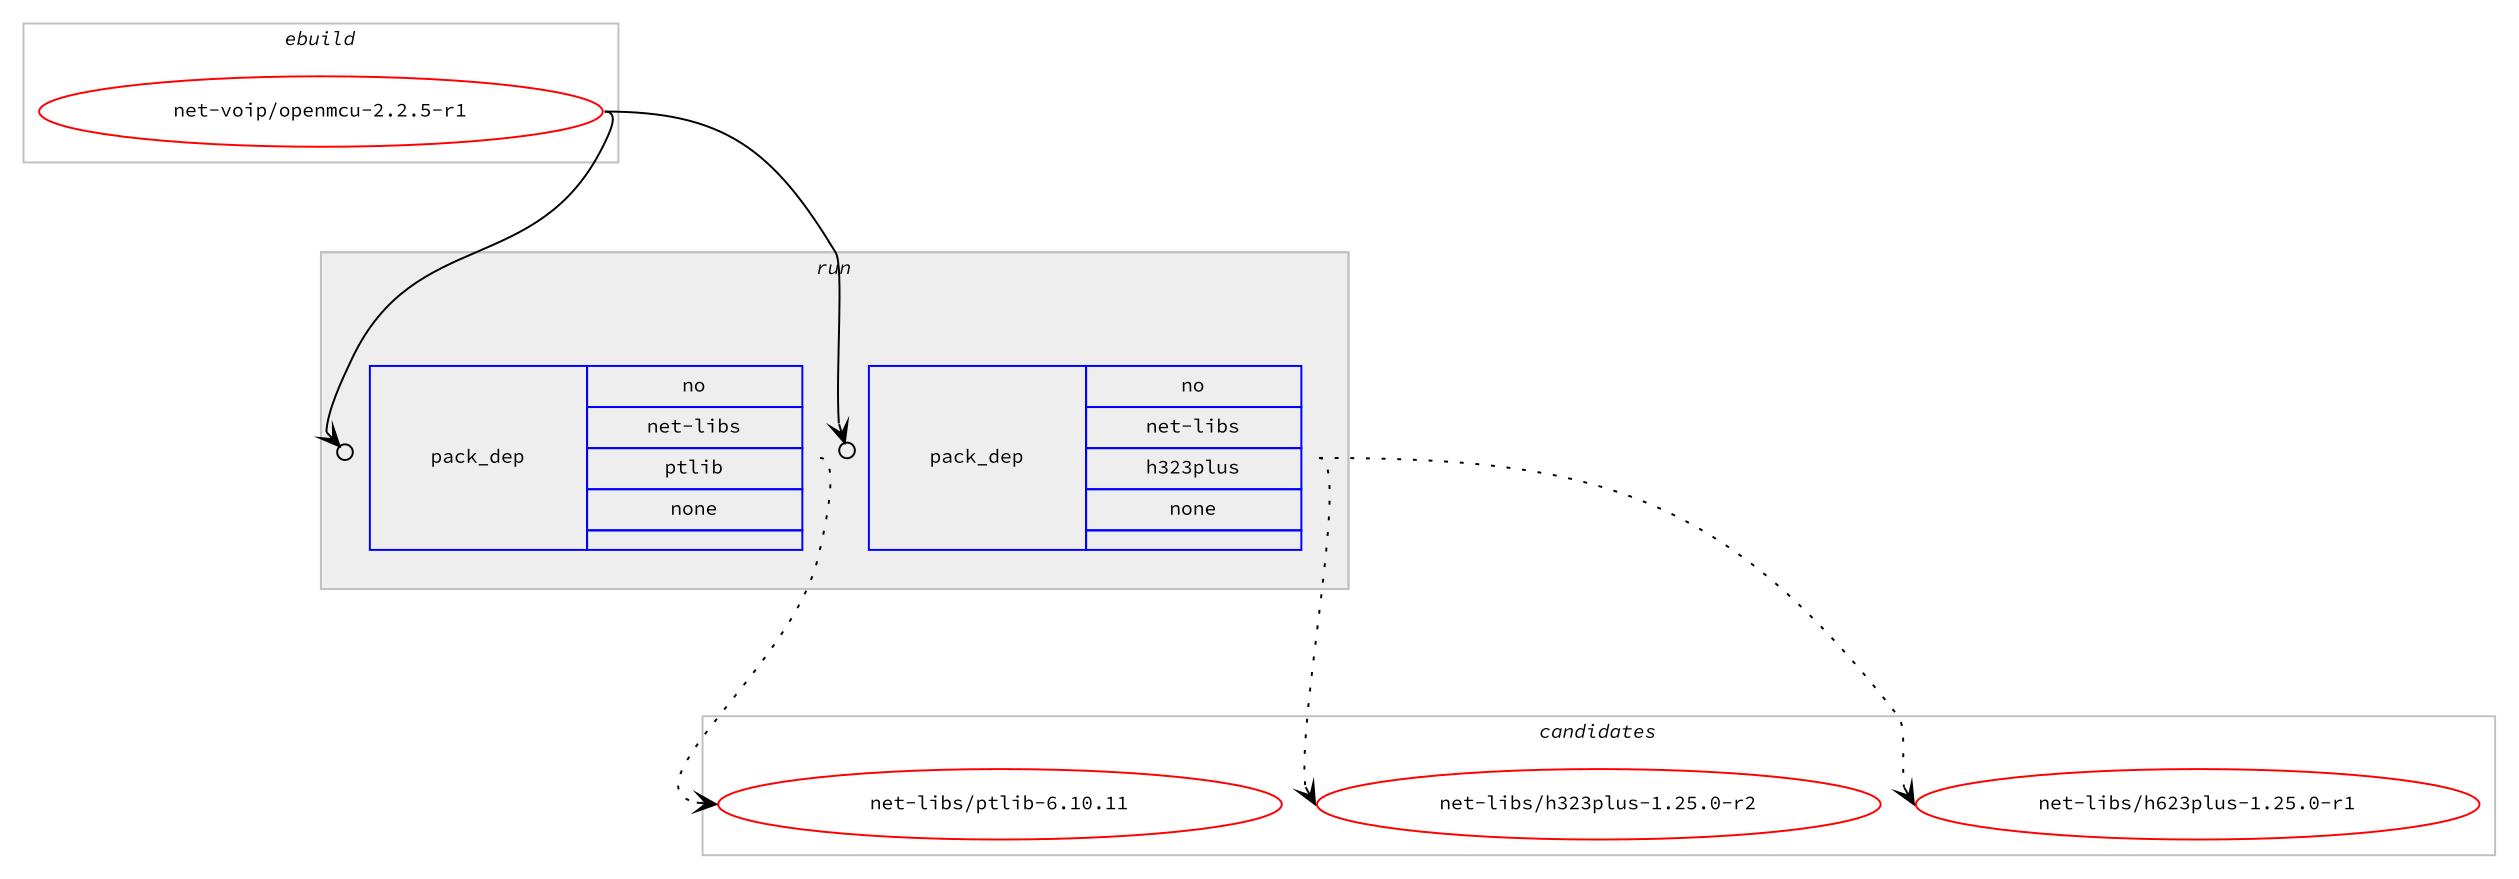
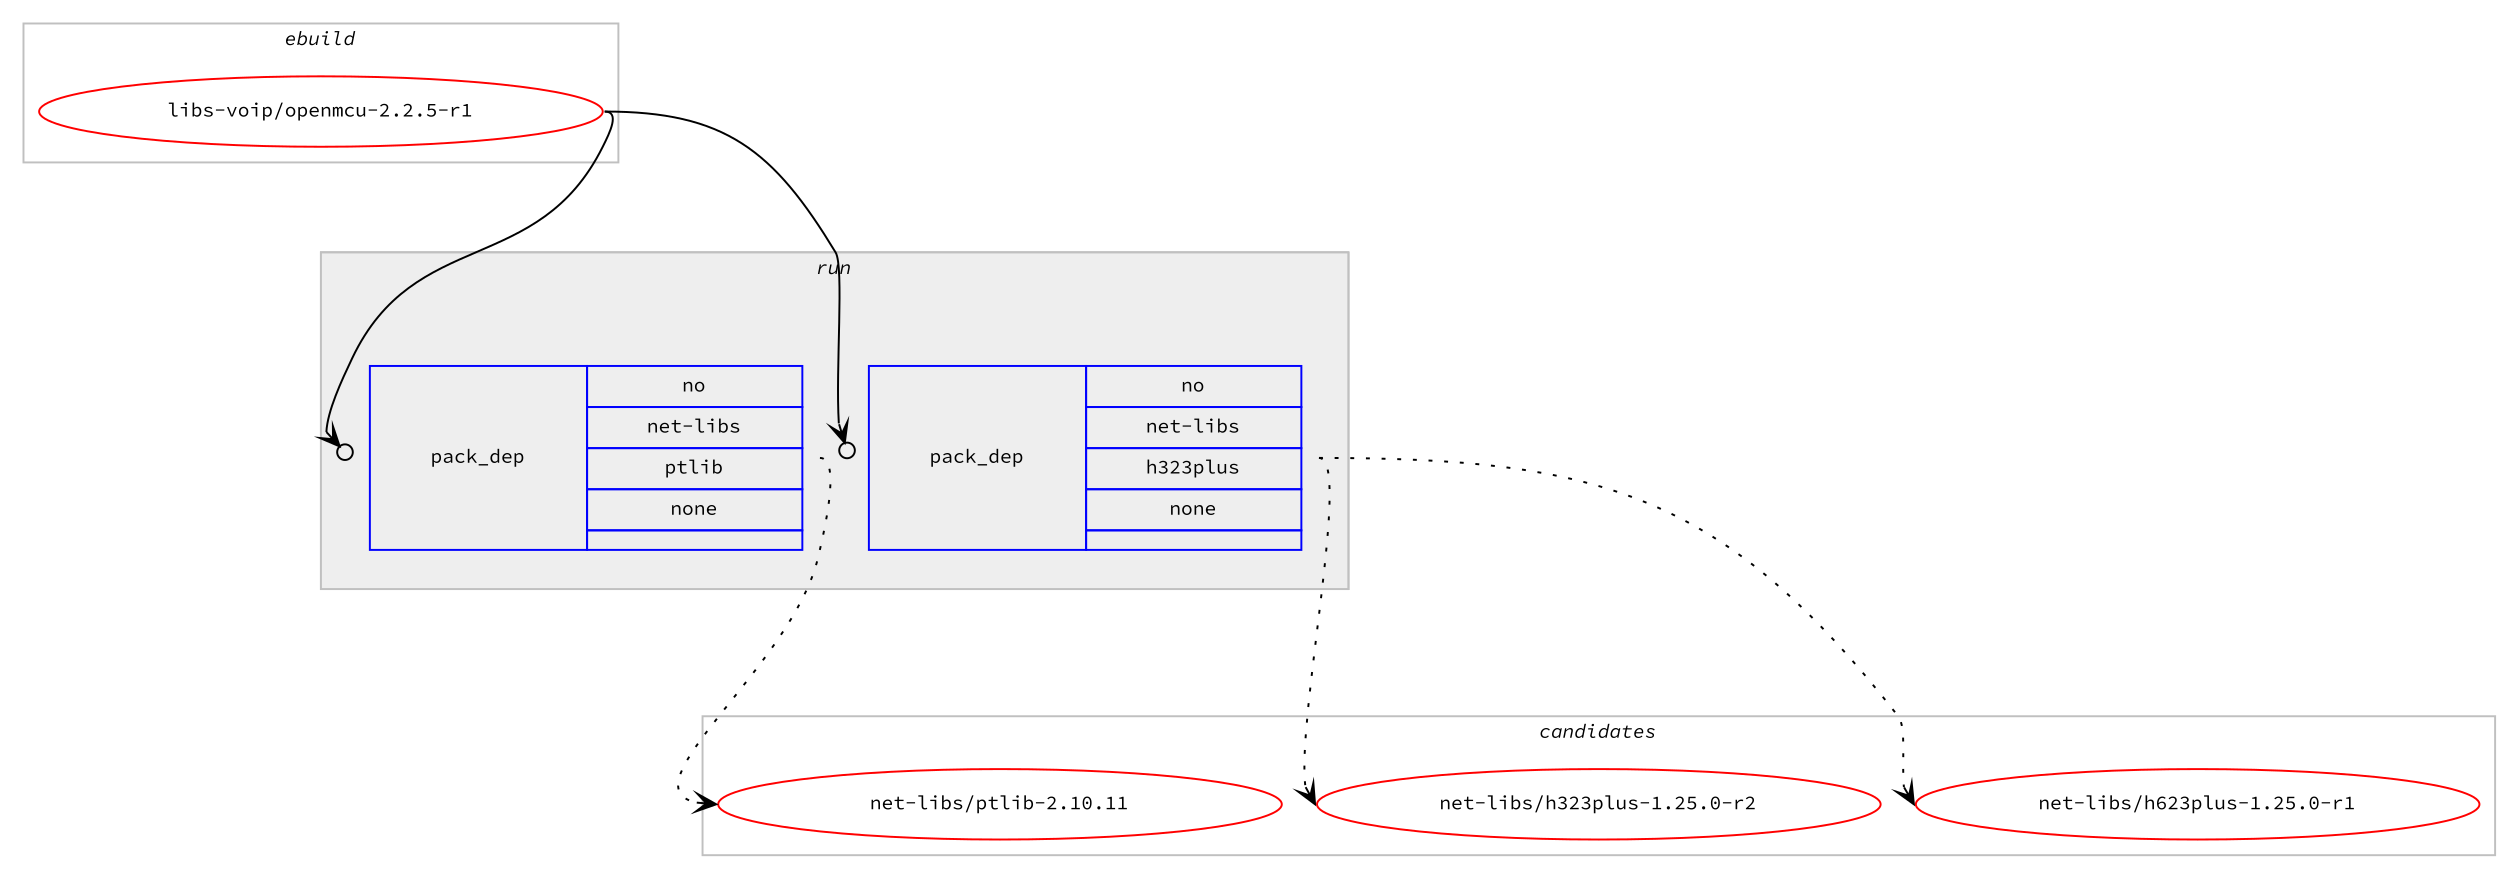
(321, 112) -> (321, 112)
(1000, 804) -> (1000, 804)
